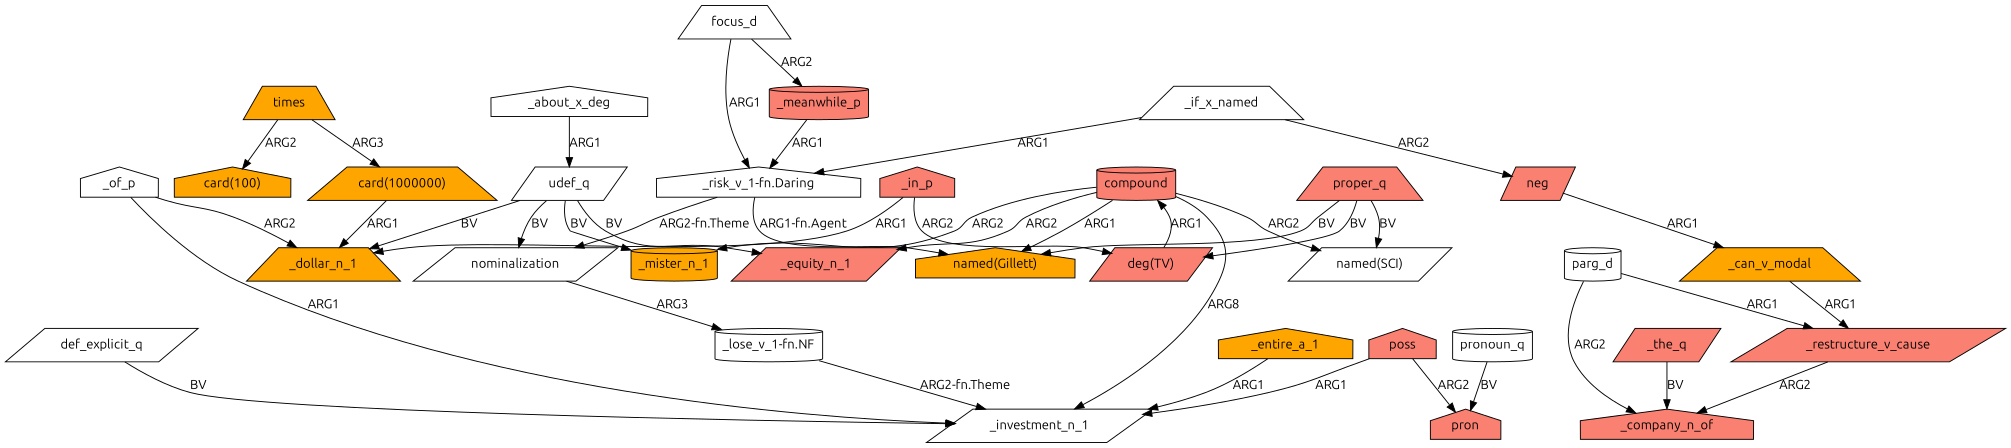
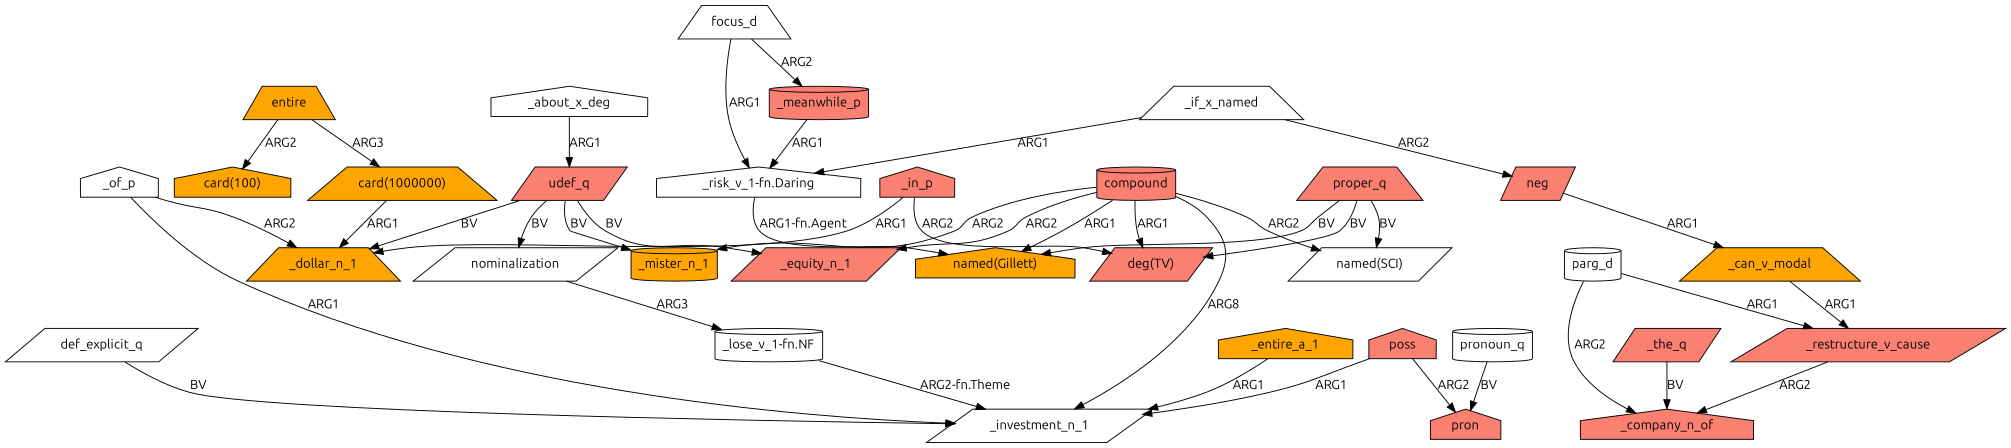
(289, 103) -> (289, 103)
(569, 184) -> (569, 184)
(650, 221) -> none
(1171, 227) -> (1136, 220)
